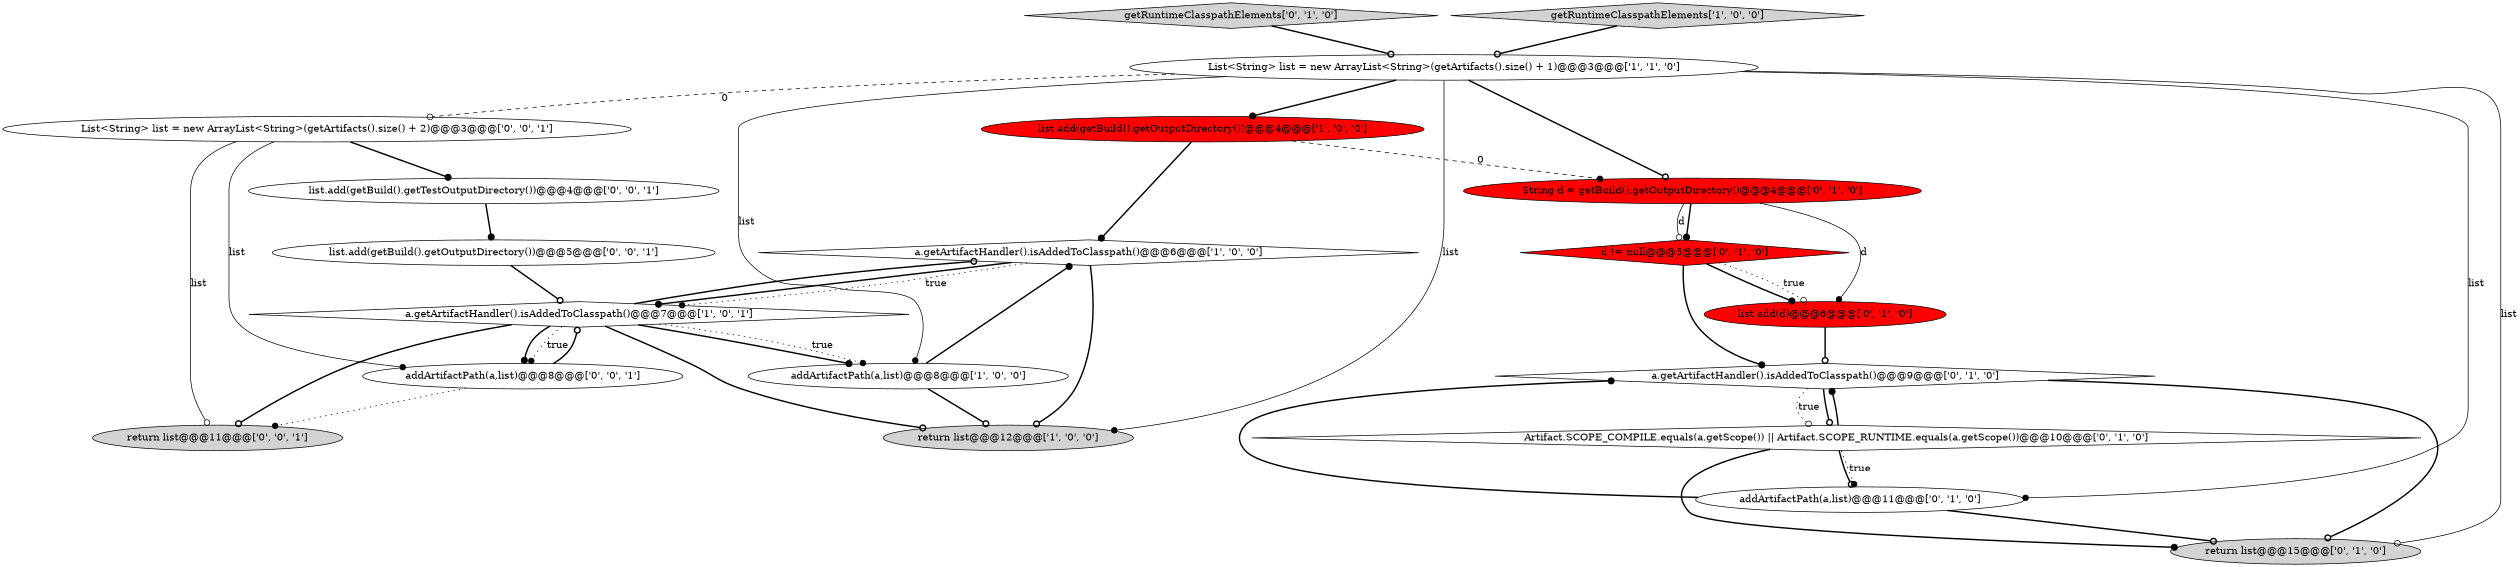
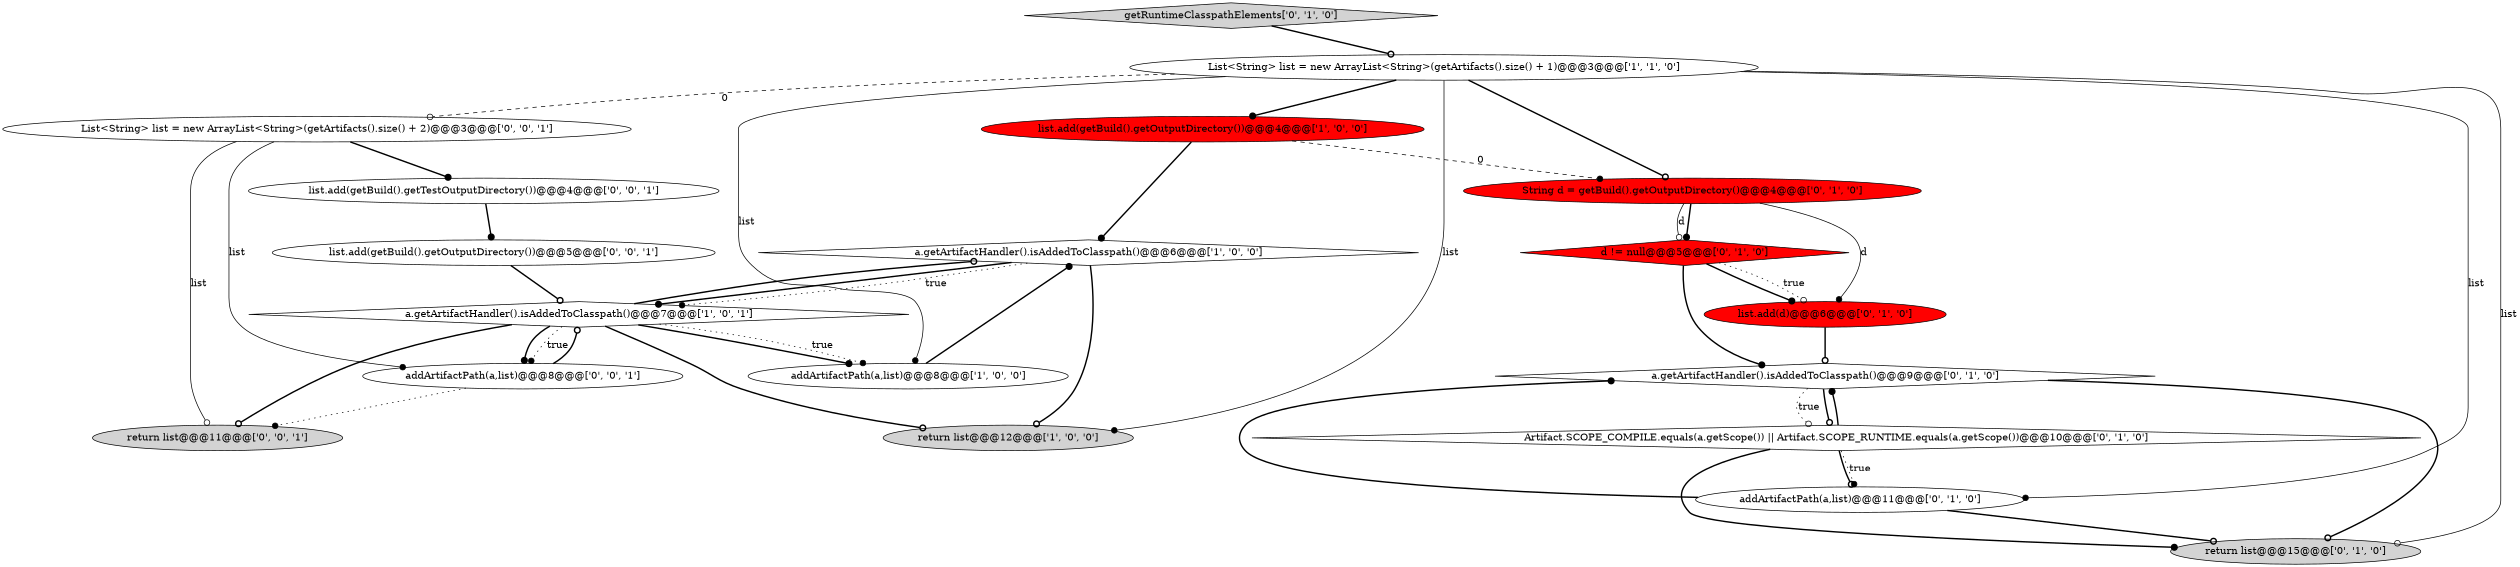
(1658, 16) -> none
(956, 406) -> none
